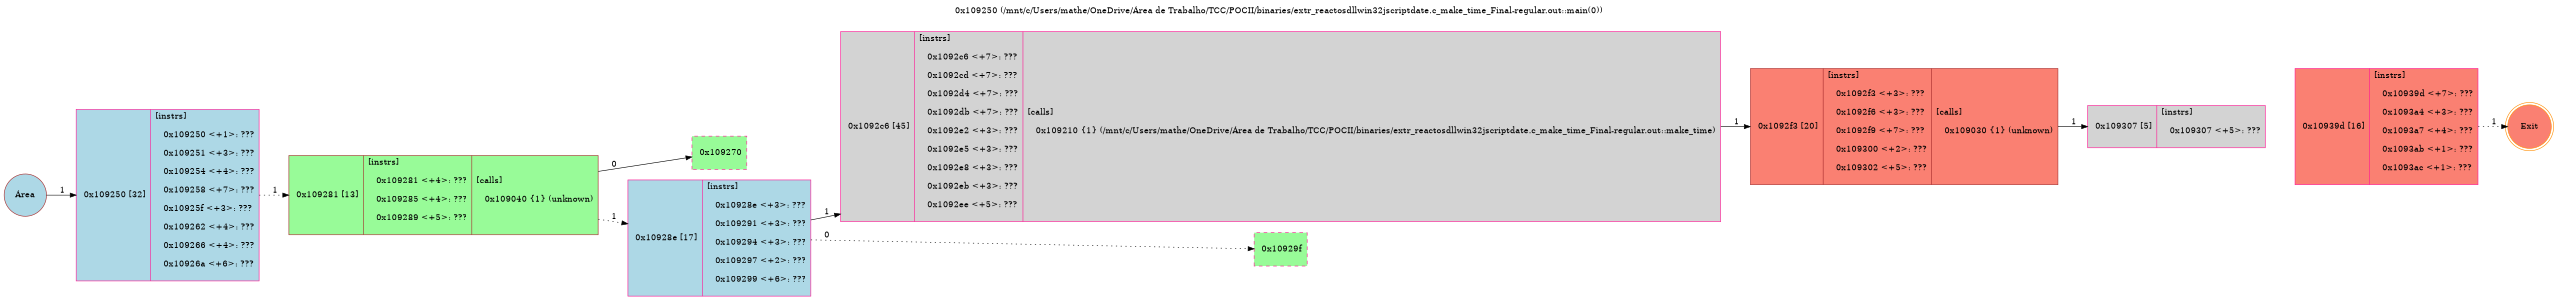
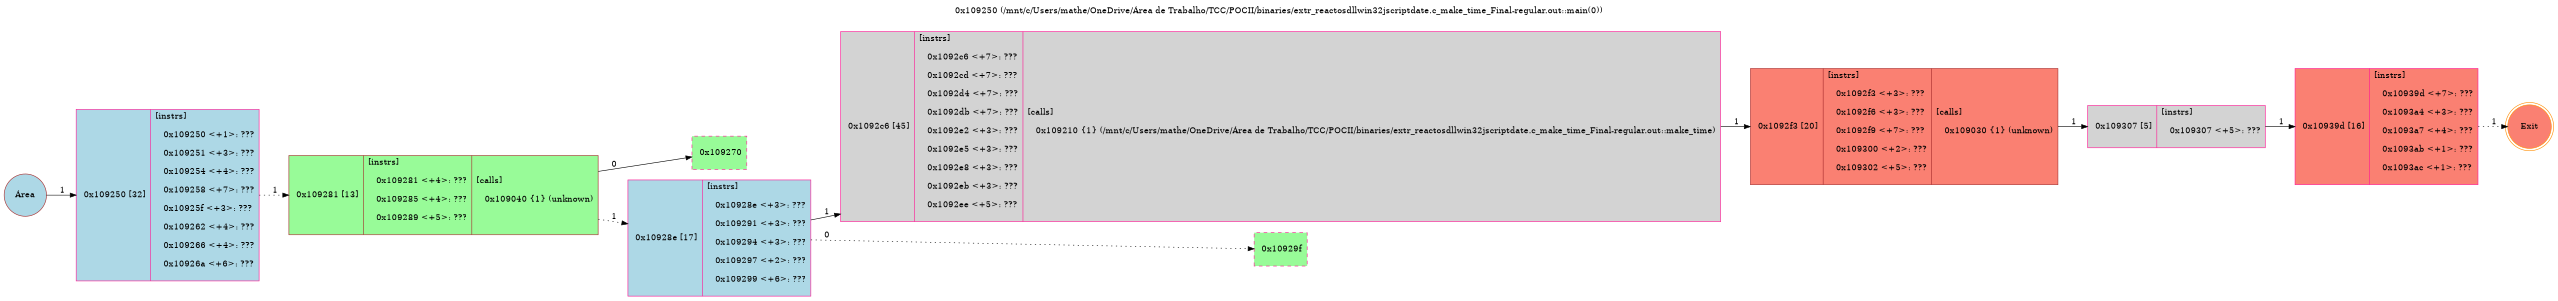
none -> (2277, 127)
